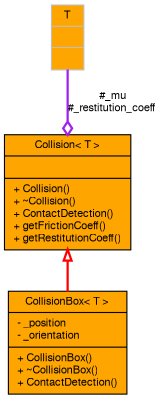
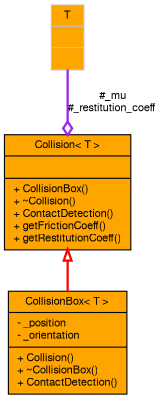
(42, 189) -> (51, 189)
(55, 358) -> (46, 358)
